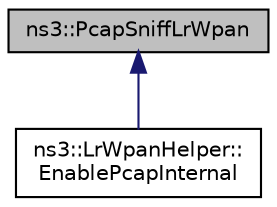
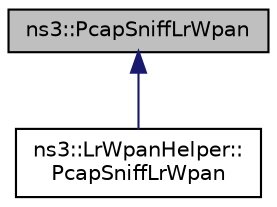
(138, 163) -> (138, 163)
